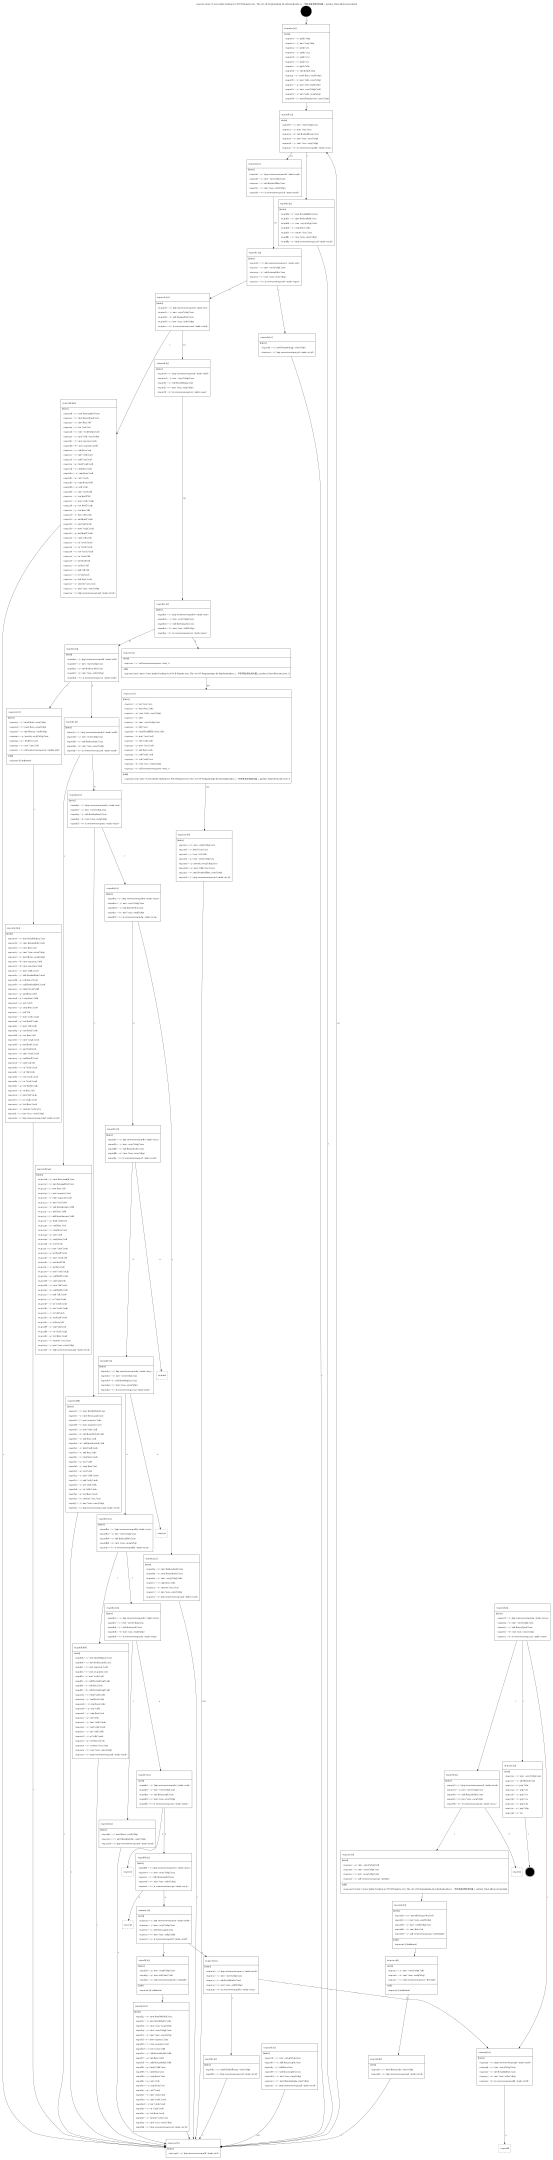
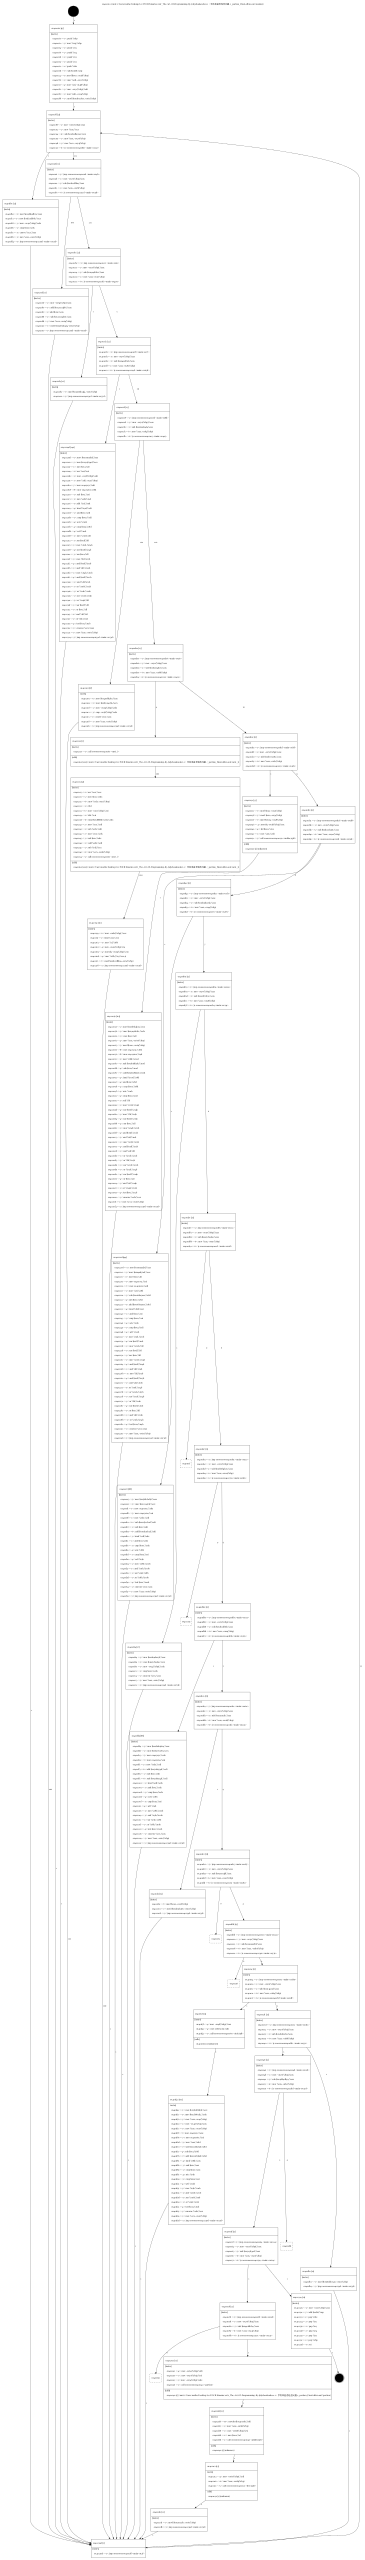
none -> (65, 242)
none -> (106, 707)
(547, 1846) -> (267, 2159)
